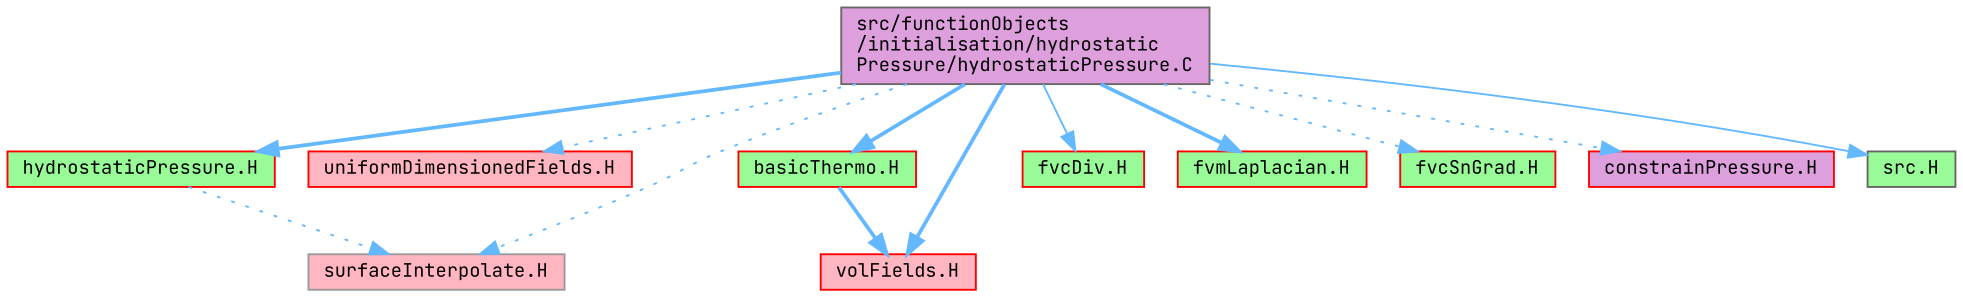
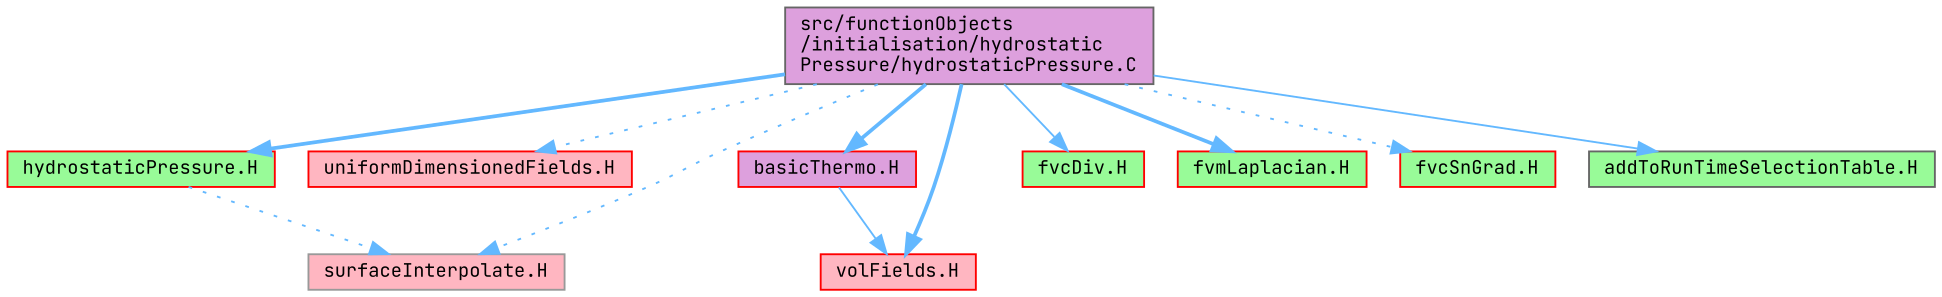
(827, 169) -> (827, 169)
(1711, 169) -> none
(1912, 169) -> (1762, 169)
(857, 213) -> (857, 213)
